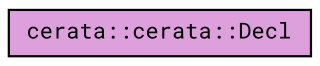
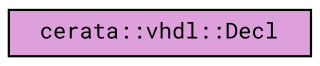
(160, 33) -> (160, 33)
